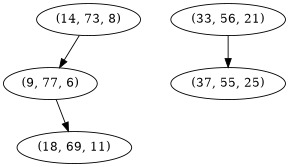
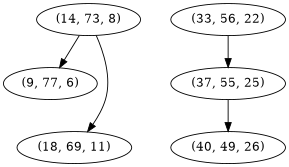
(228, 20) -> (228, 20)
(61, 111) -> (108, 81)
none -> (228, 148)
